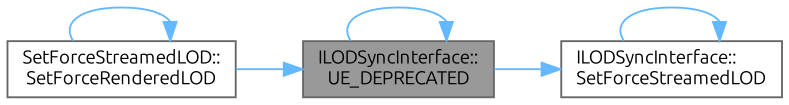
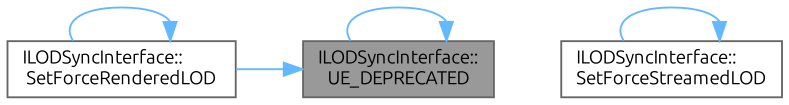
(122, 69) -> (122, 69)
(518, 69) -> none
